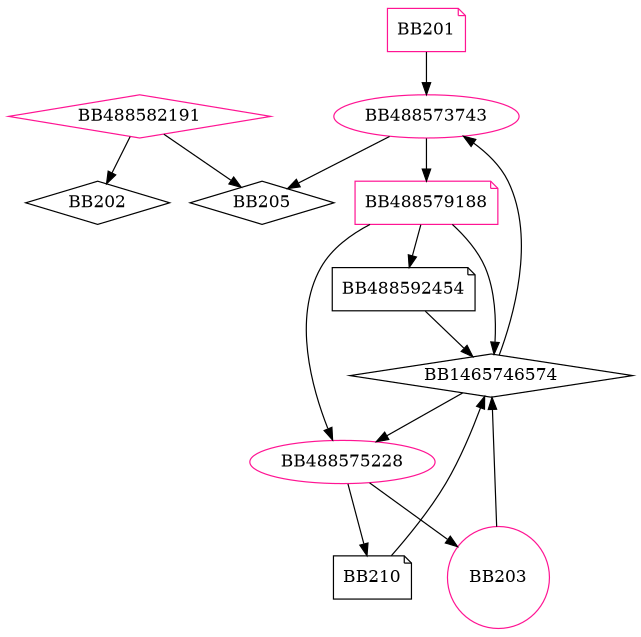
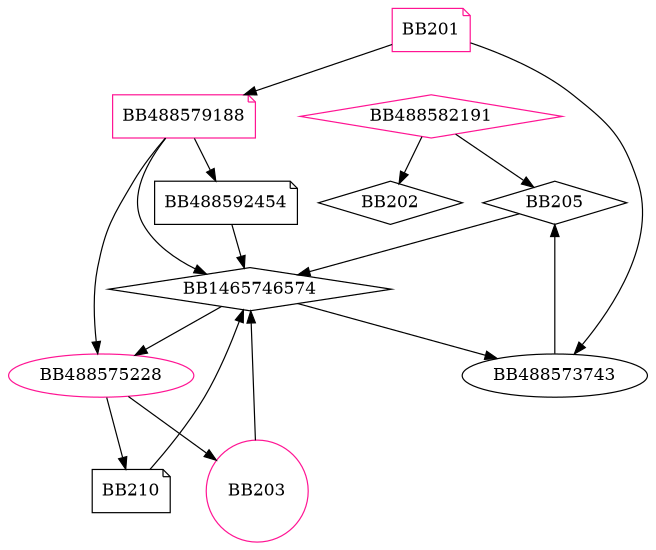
(426, 116) -> (555, 376)
(426, 154) -> (324, 68)
none -> (414, 243)
